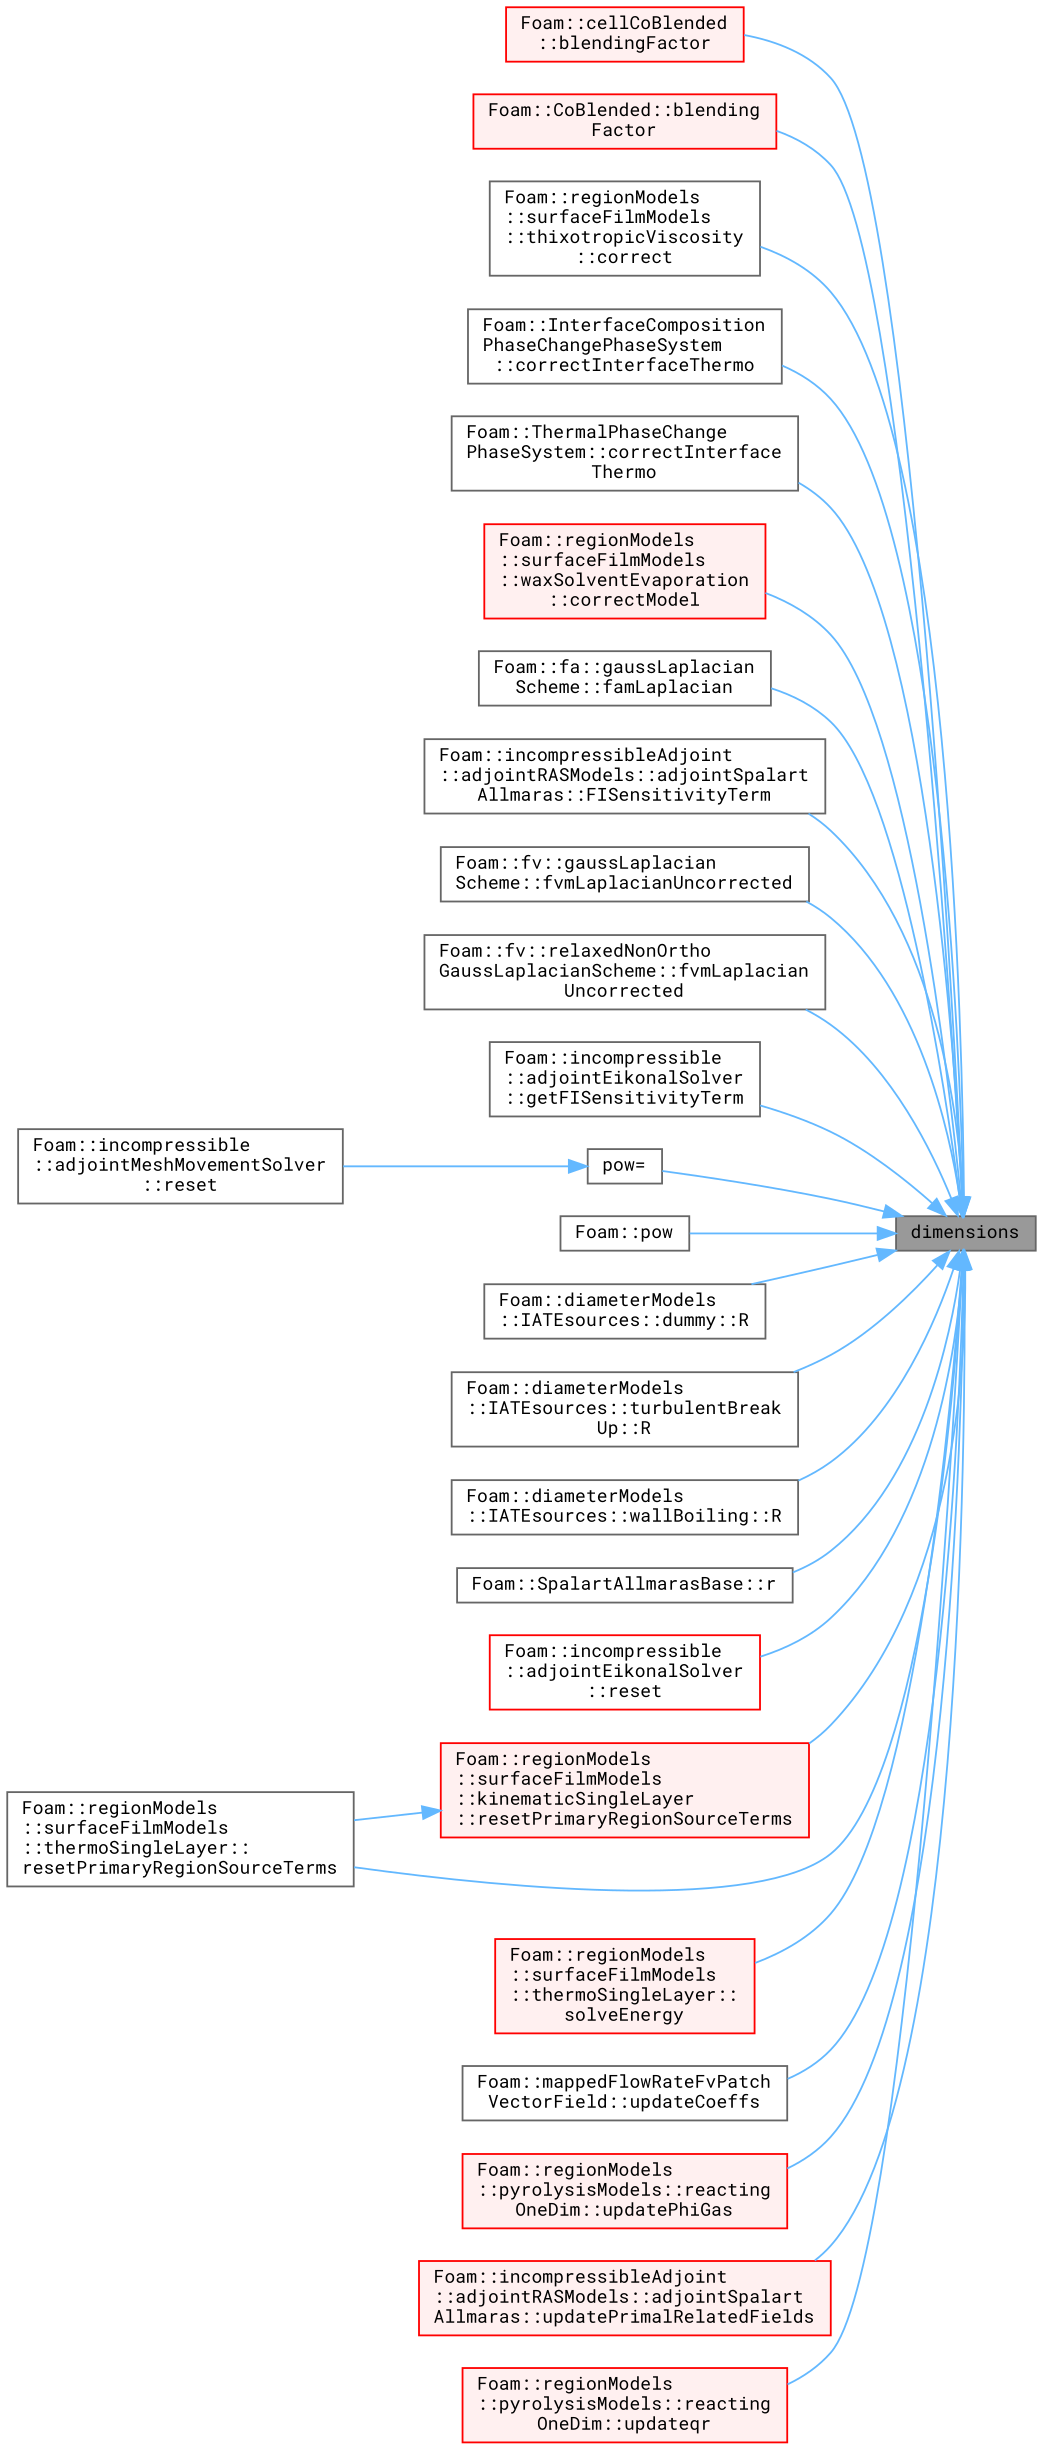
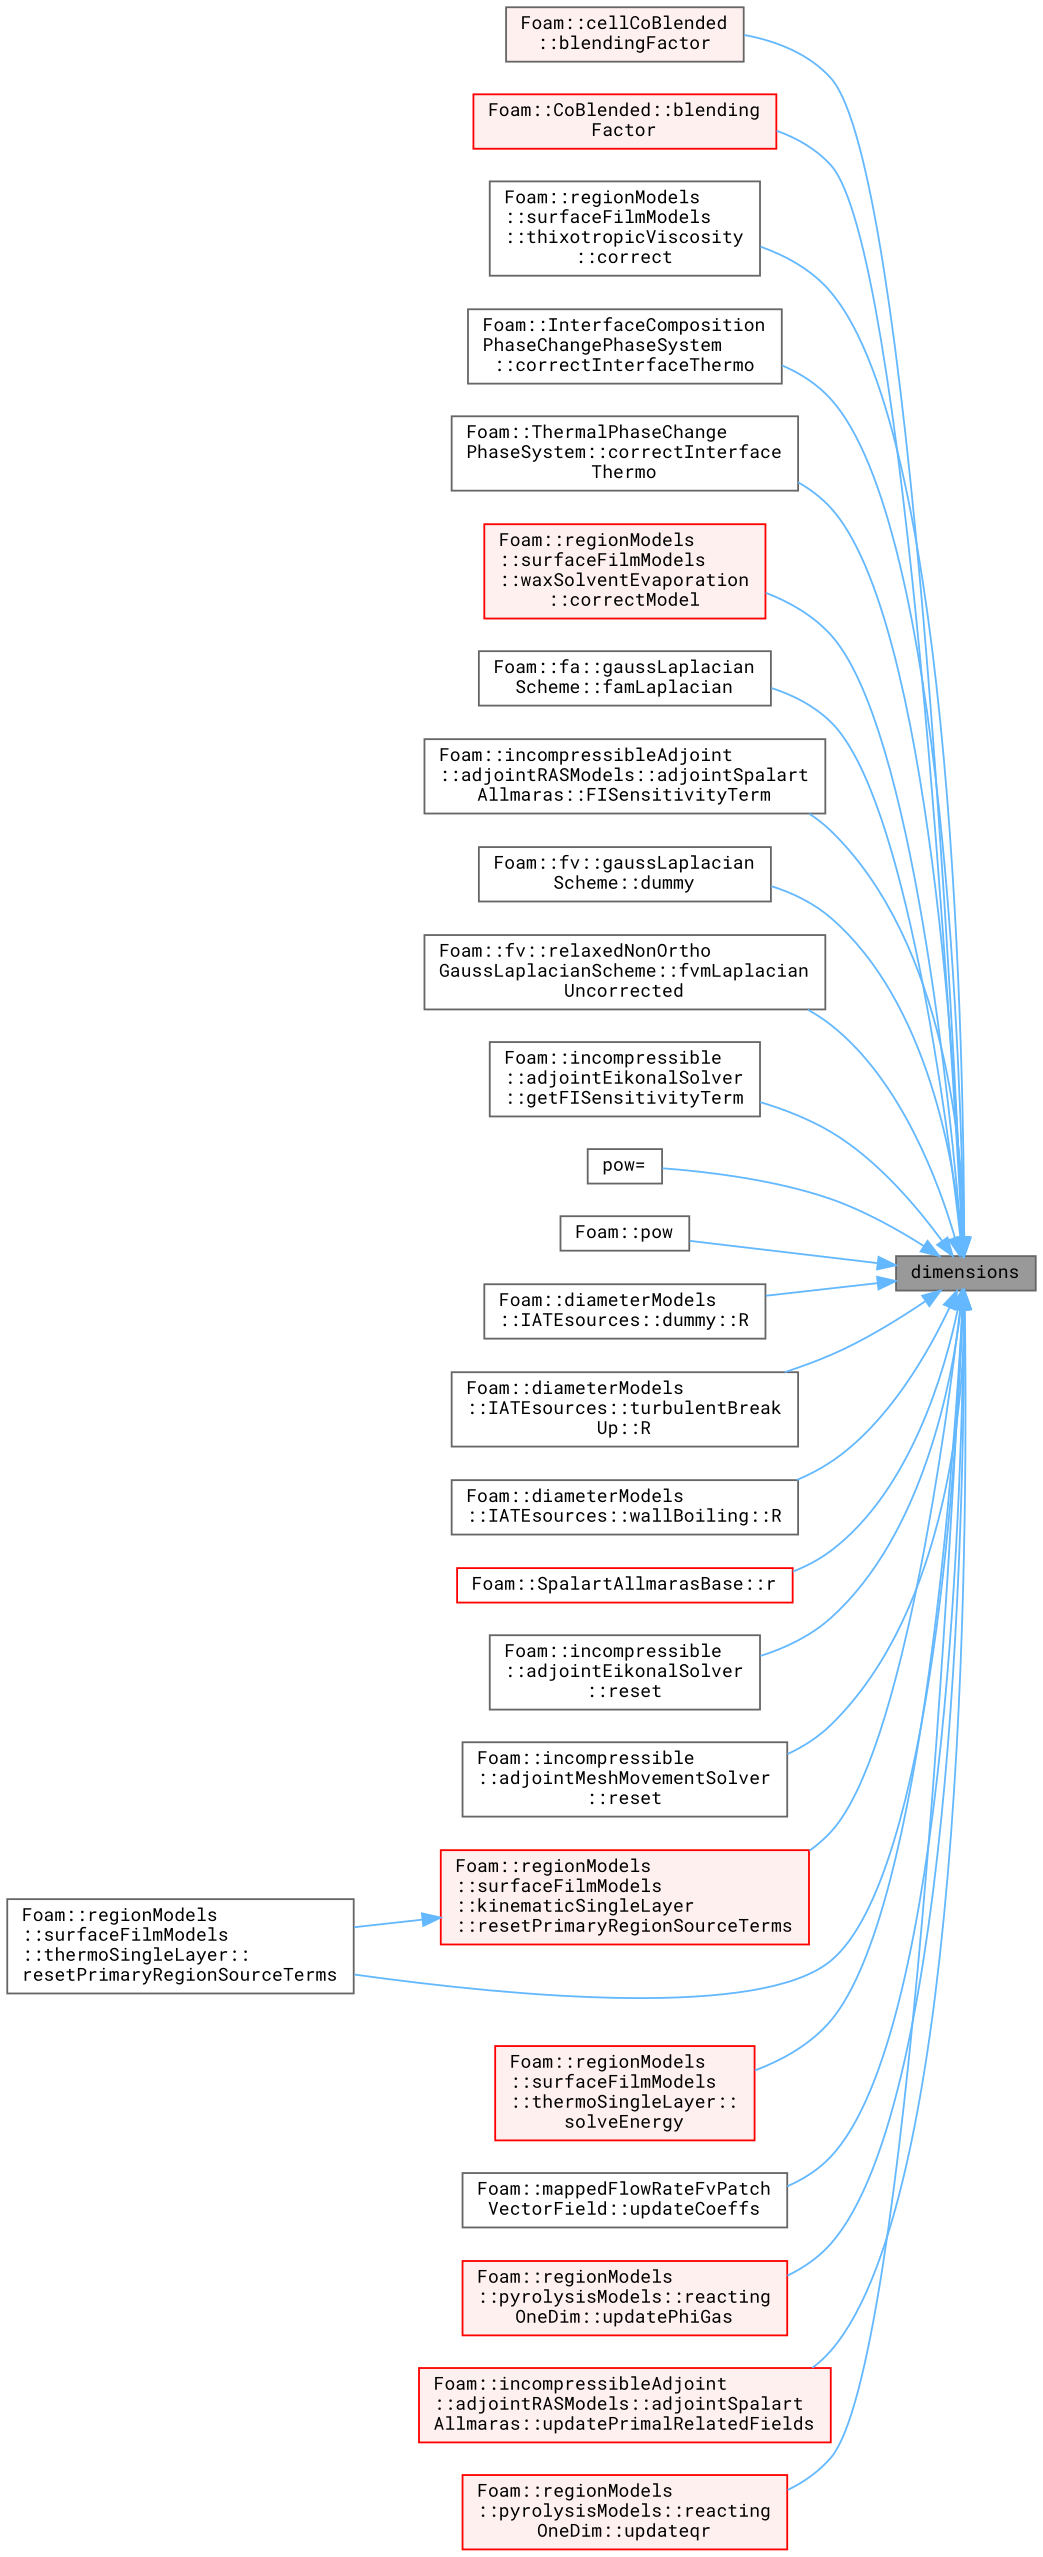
(625, 34) -> (625, 34)
(625, 874) -> (625, 874)
(456, 1166) -> (894, 1636)
(625, 1585) -> (625, 1585)
(625, 1672) -> (625, 1672)
